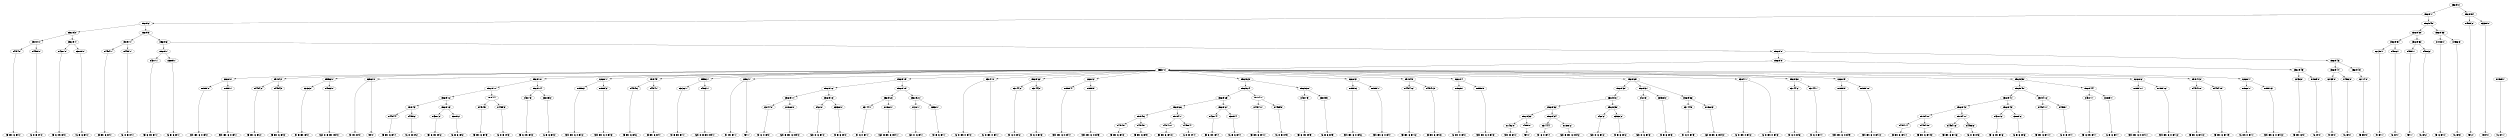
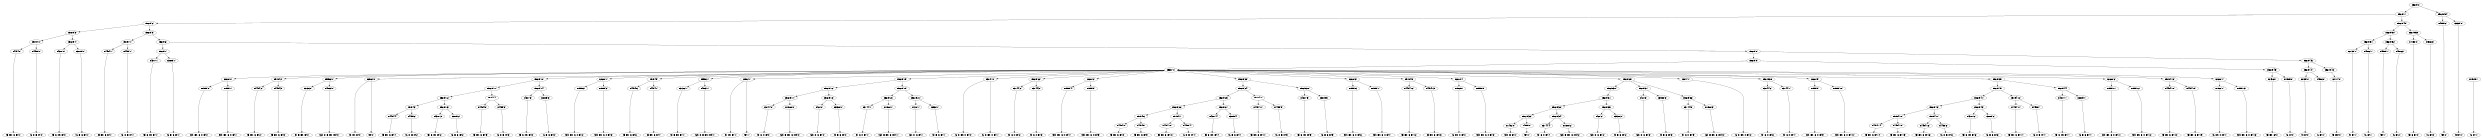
(1770, 135) -> none
